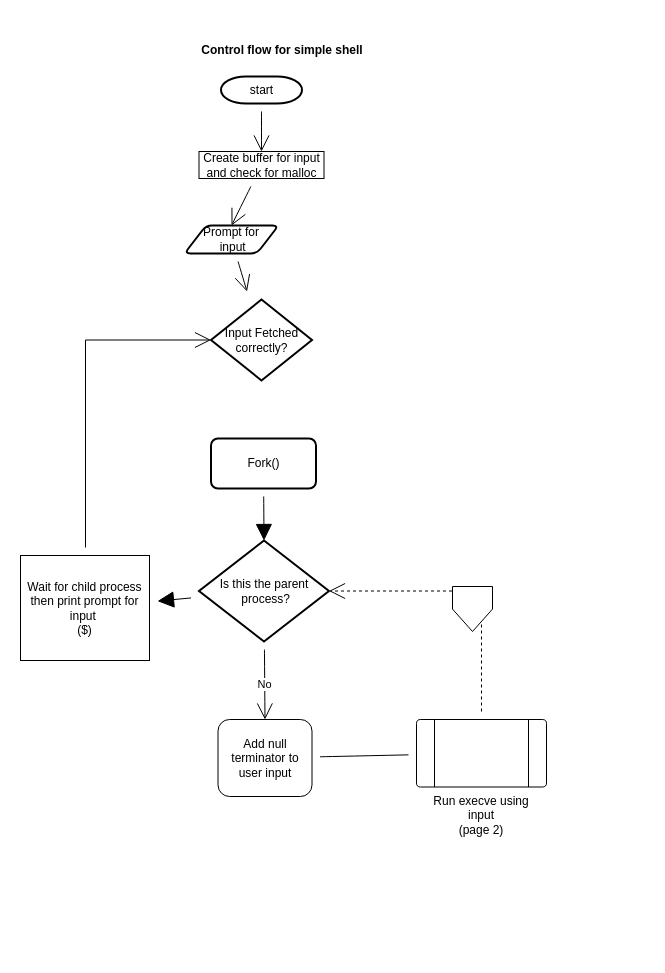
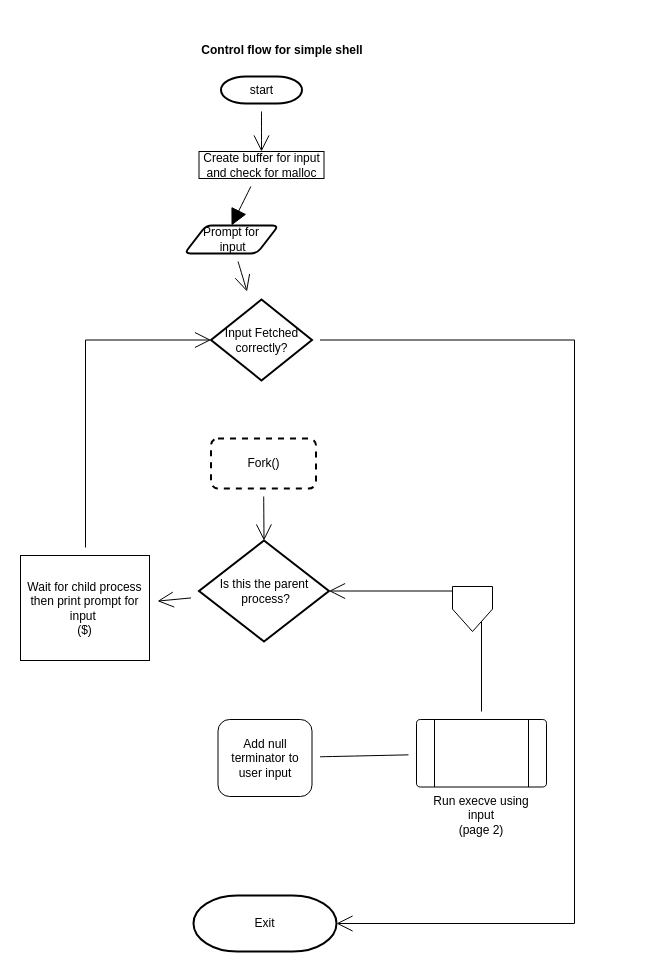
(236, 216) -> (239, 210)
(264, 464) -> (264, 464)
(264, 523) -> (264, 529)
(391, 591) -> (391, 591)
(175, 599) -> (168, 600)
none -> (575, 622)
(265, 684) -> none
none -> (265, 924)
